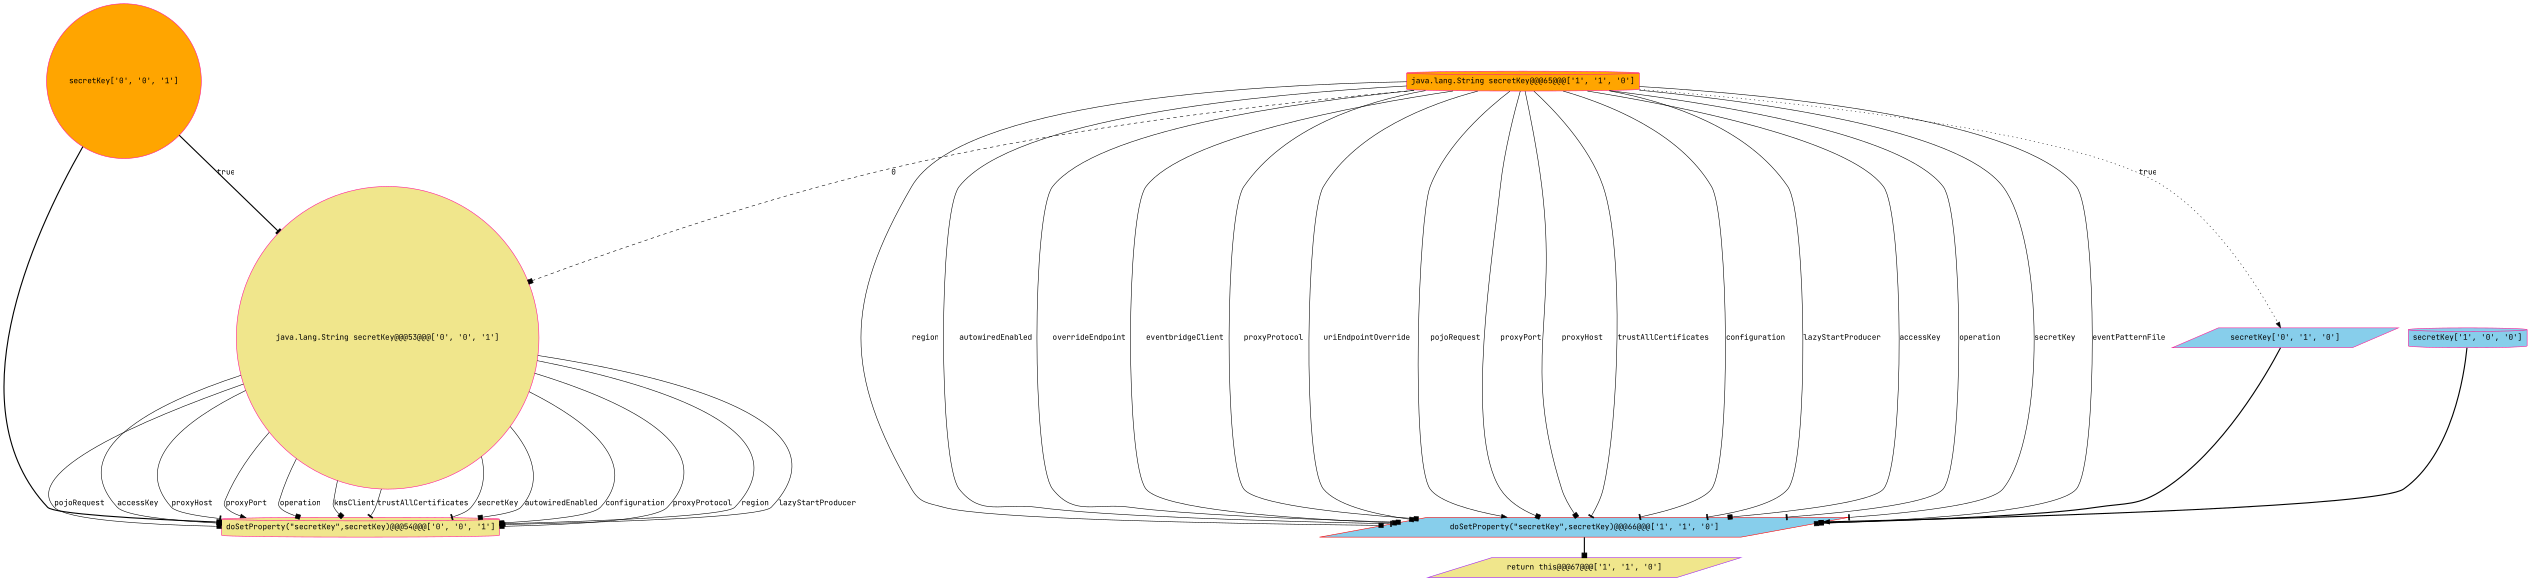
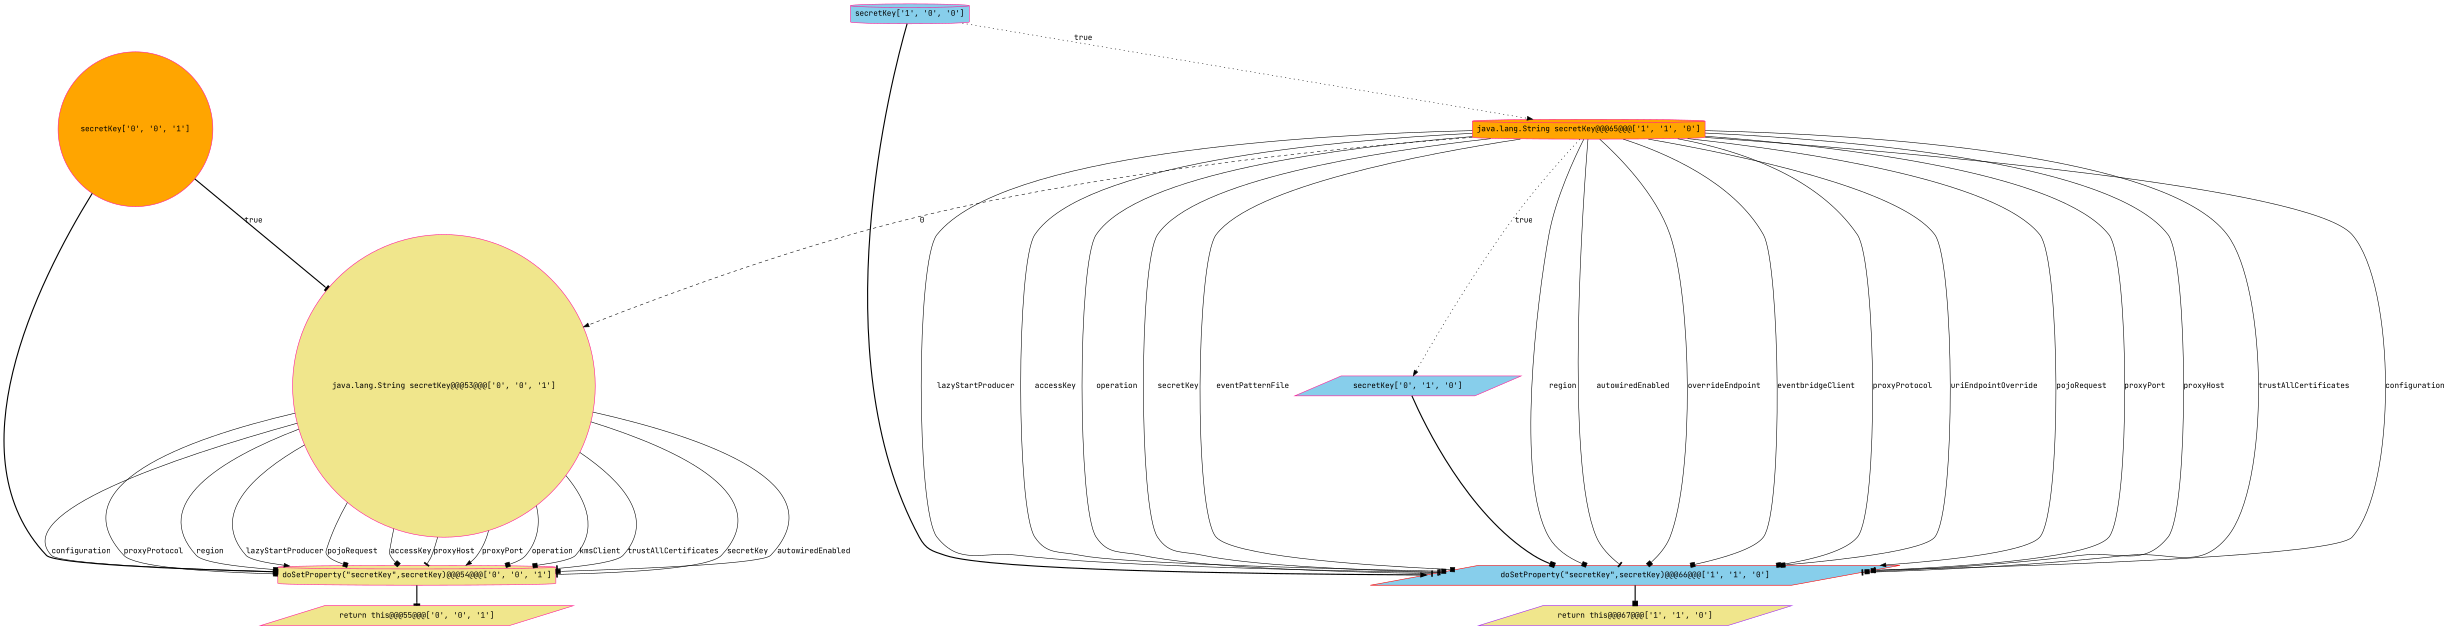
none -> (1245, 71)
(966, 152) -> (1022, 195)
none -> (417, 616)
